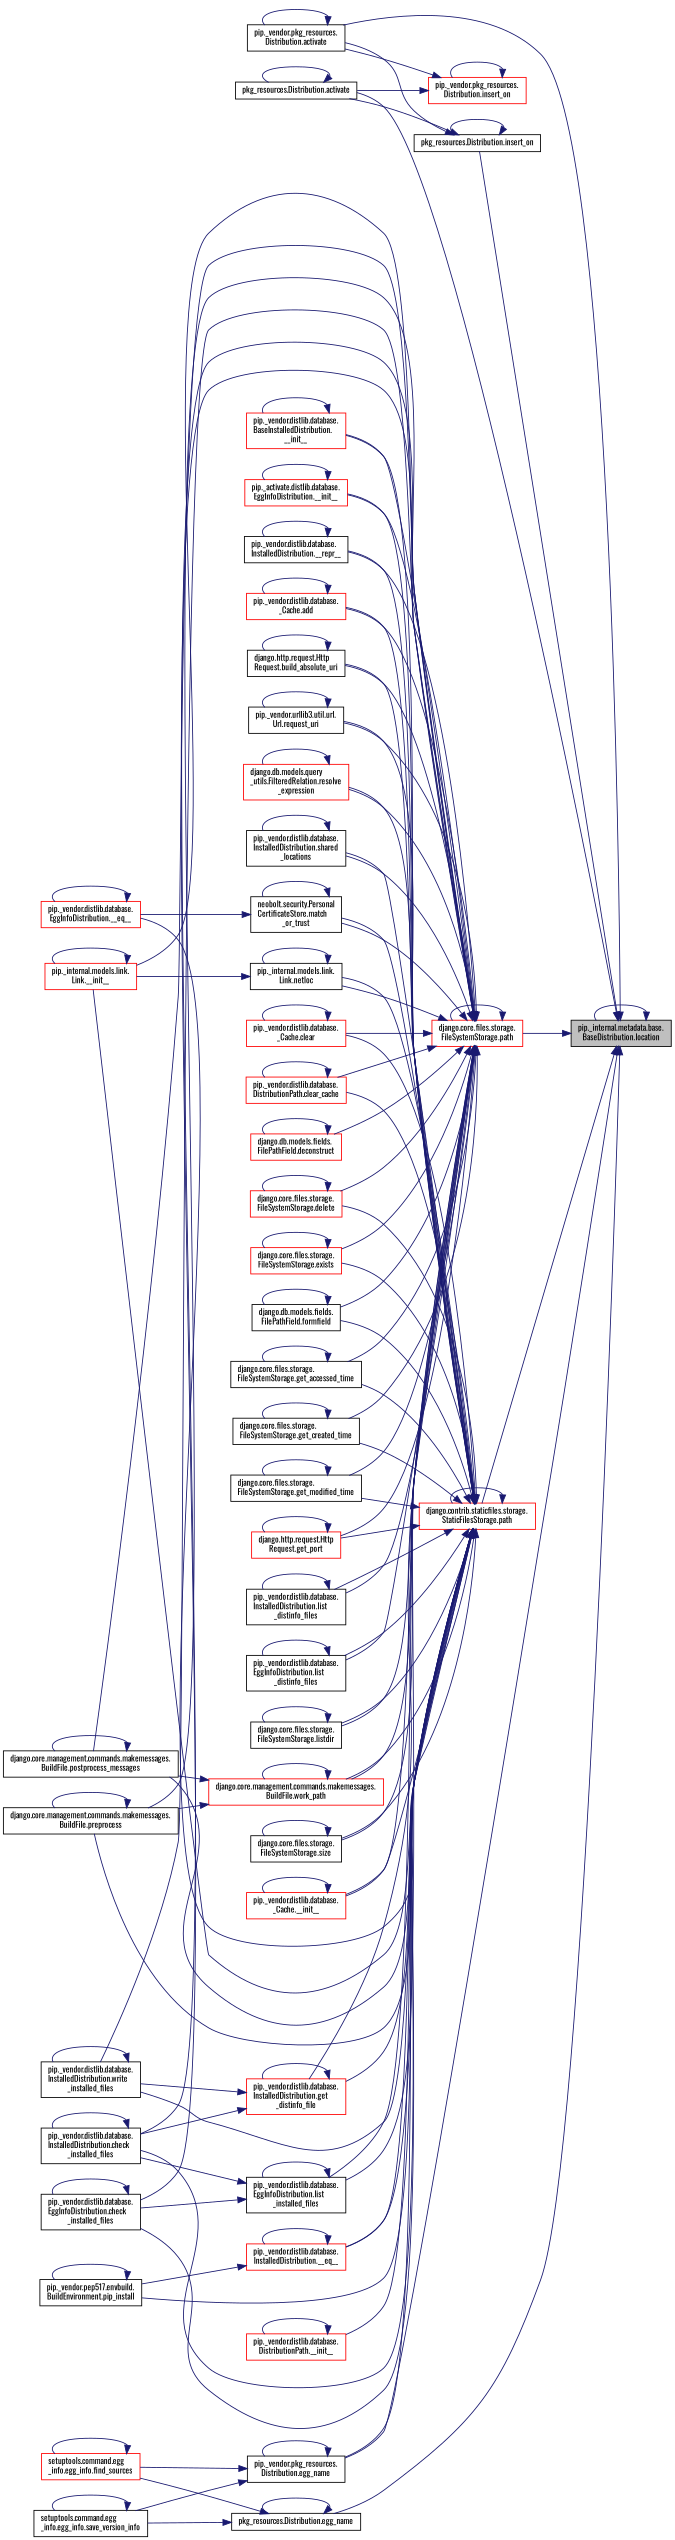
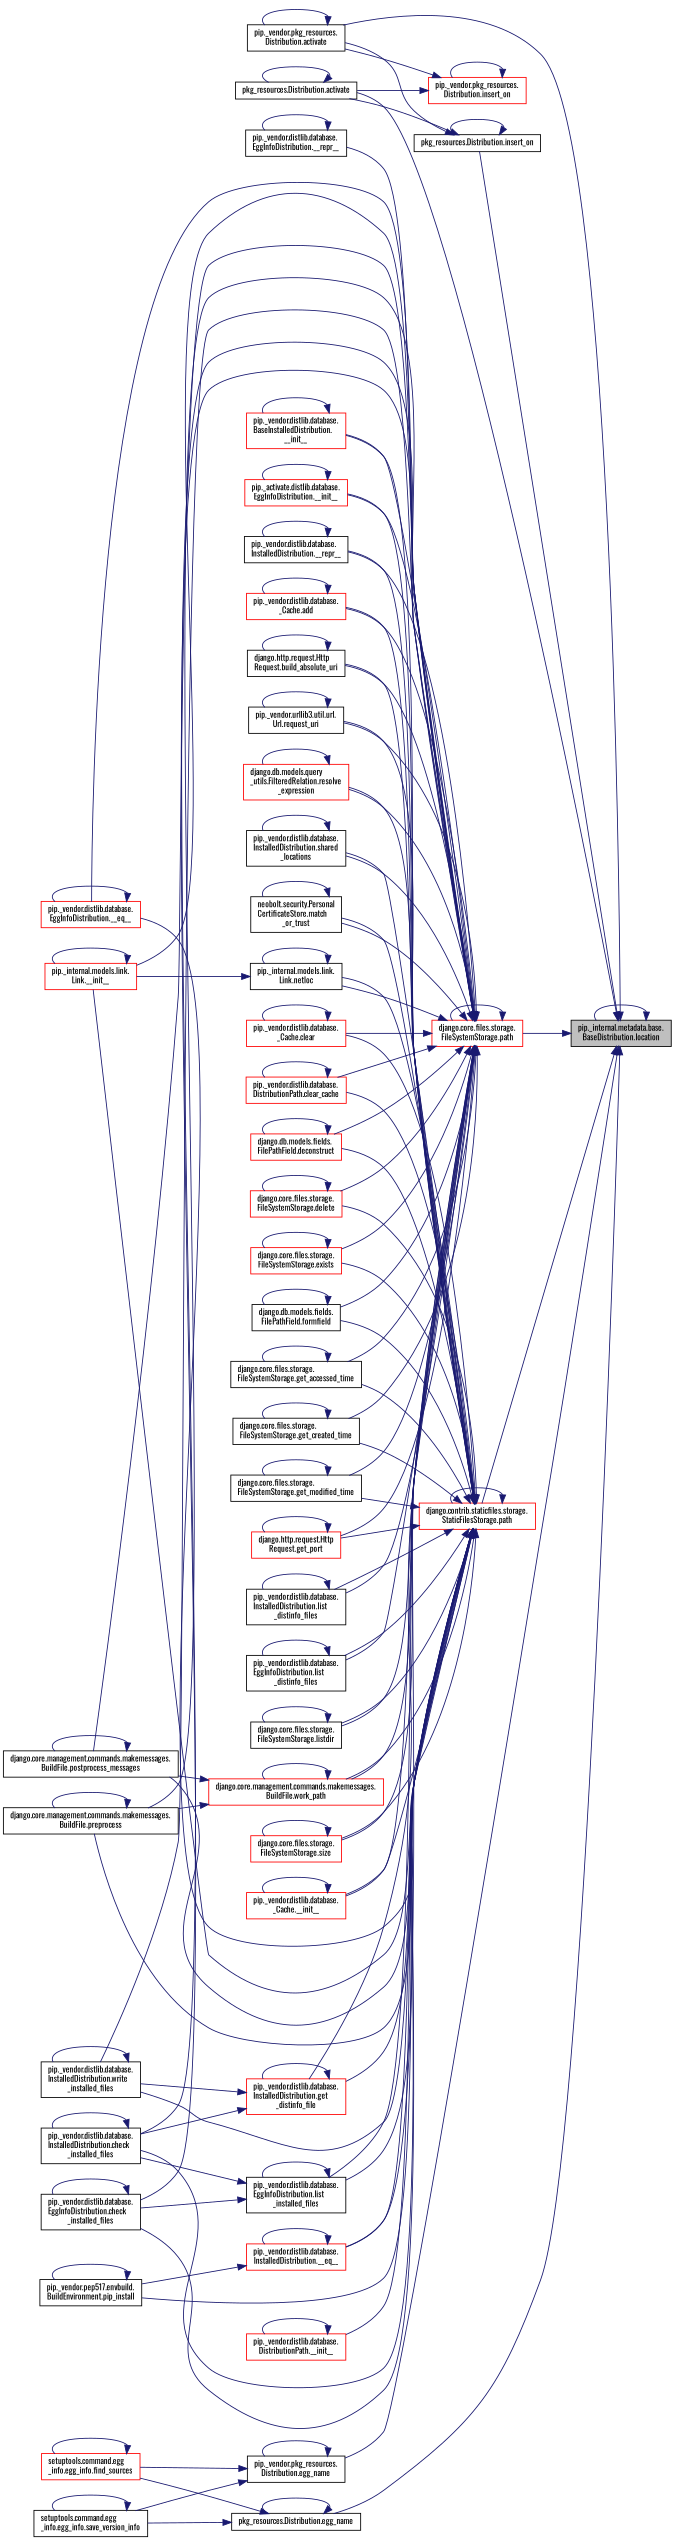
none -> (296, 143)
(194, 915) -> (345, 187)
(296, 1849) -> (296, 1849)
(411, 2005) -> (431, 1275)
